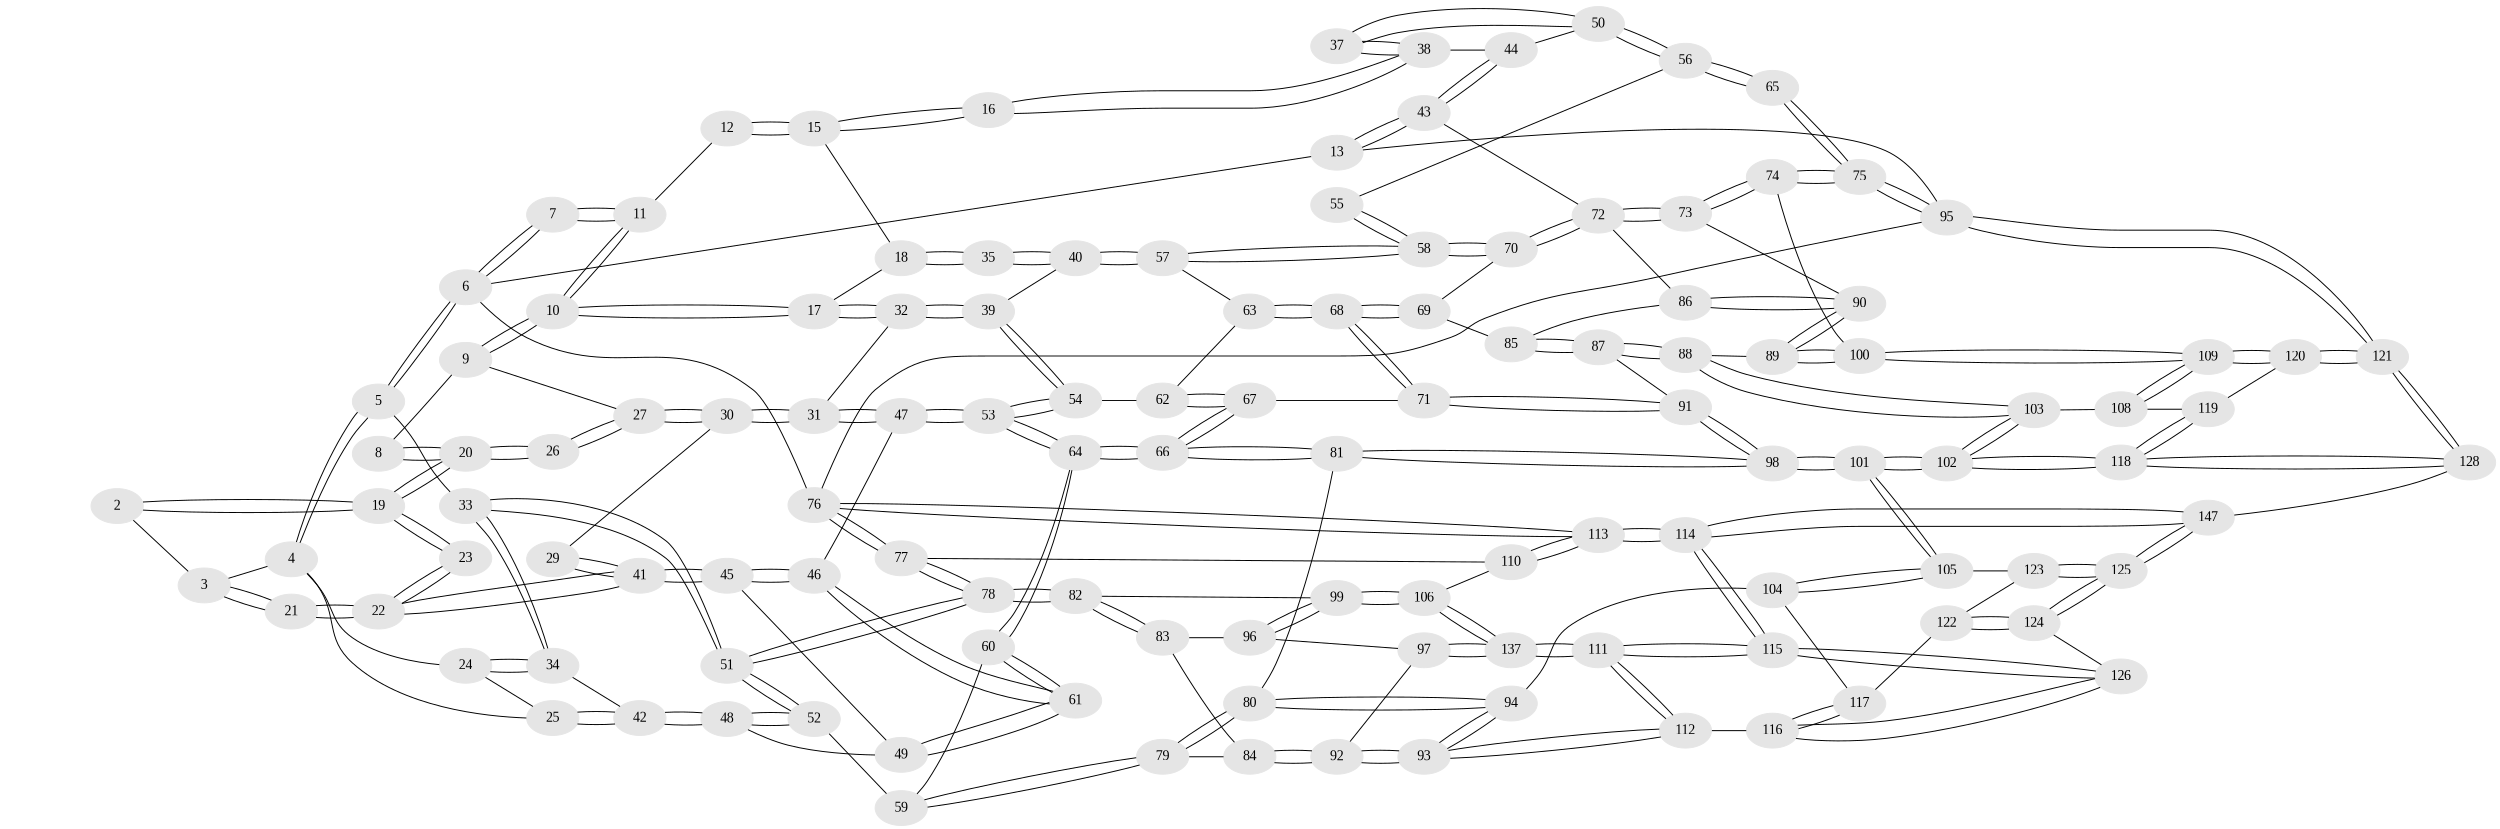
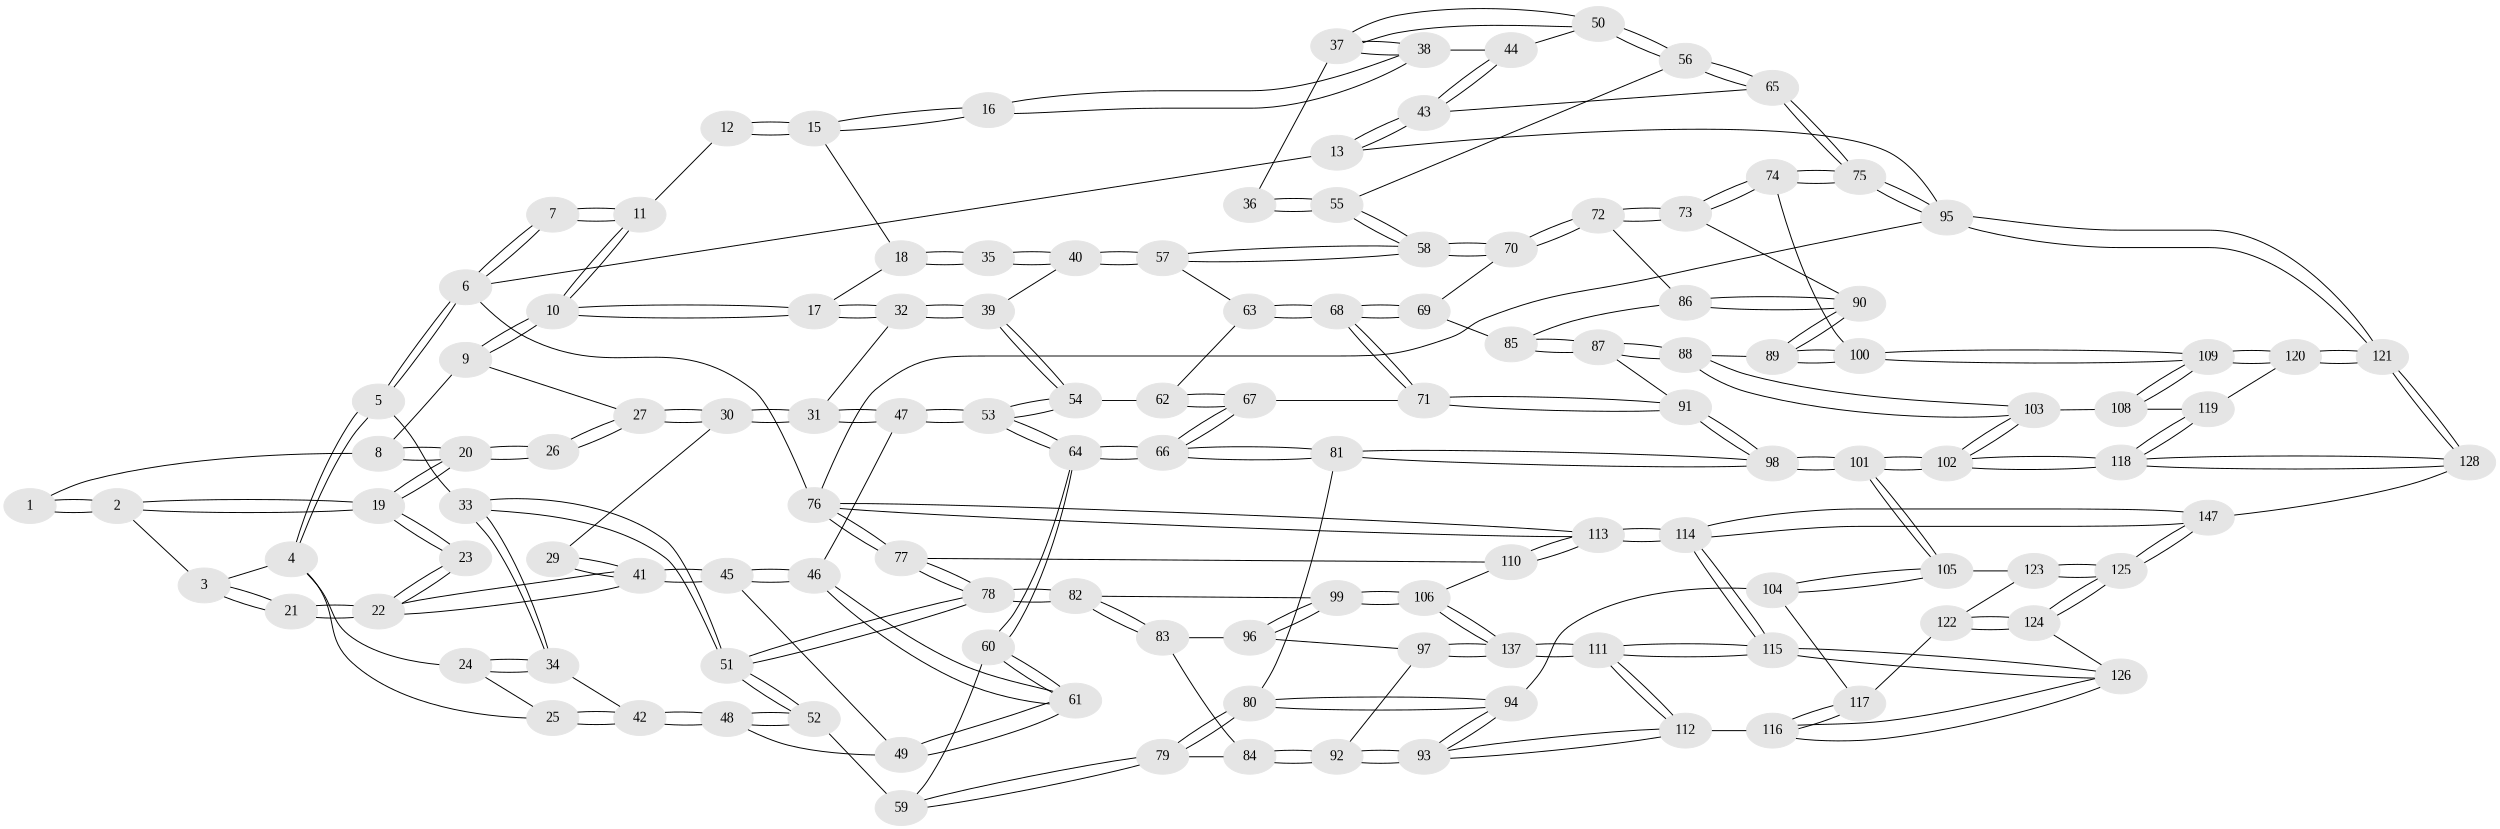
(1511, 164) -> (1606, 100)
none -> (1250, 205)
none -> (30, 506)
